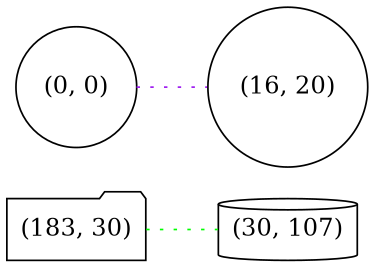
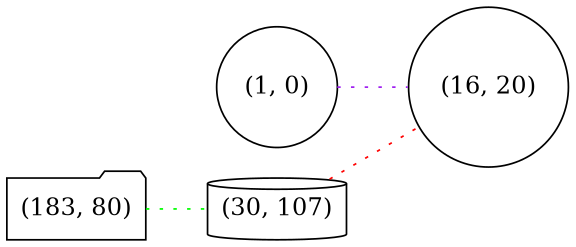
(76, 87) -> (277, 87)
none -> (374, 153)
(76, 230) -> (76, 209)
